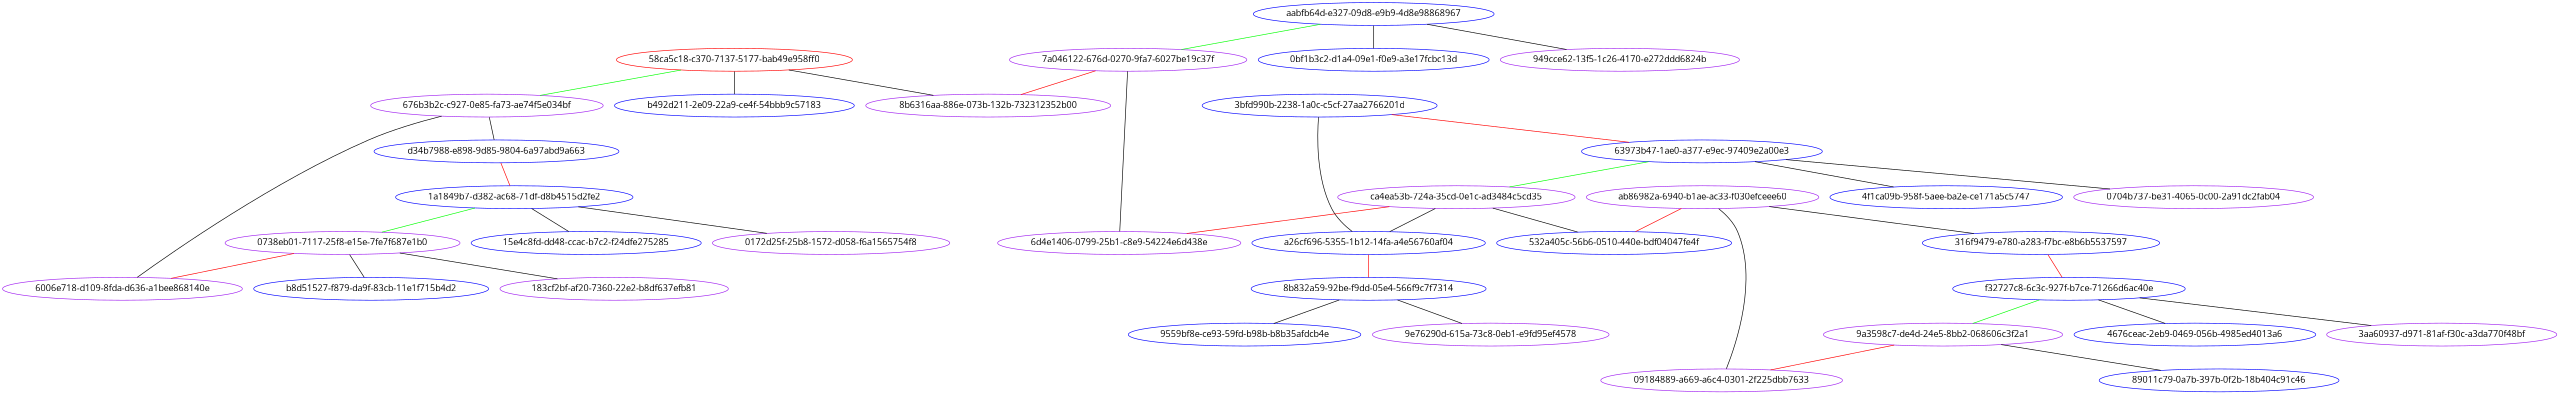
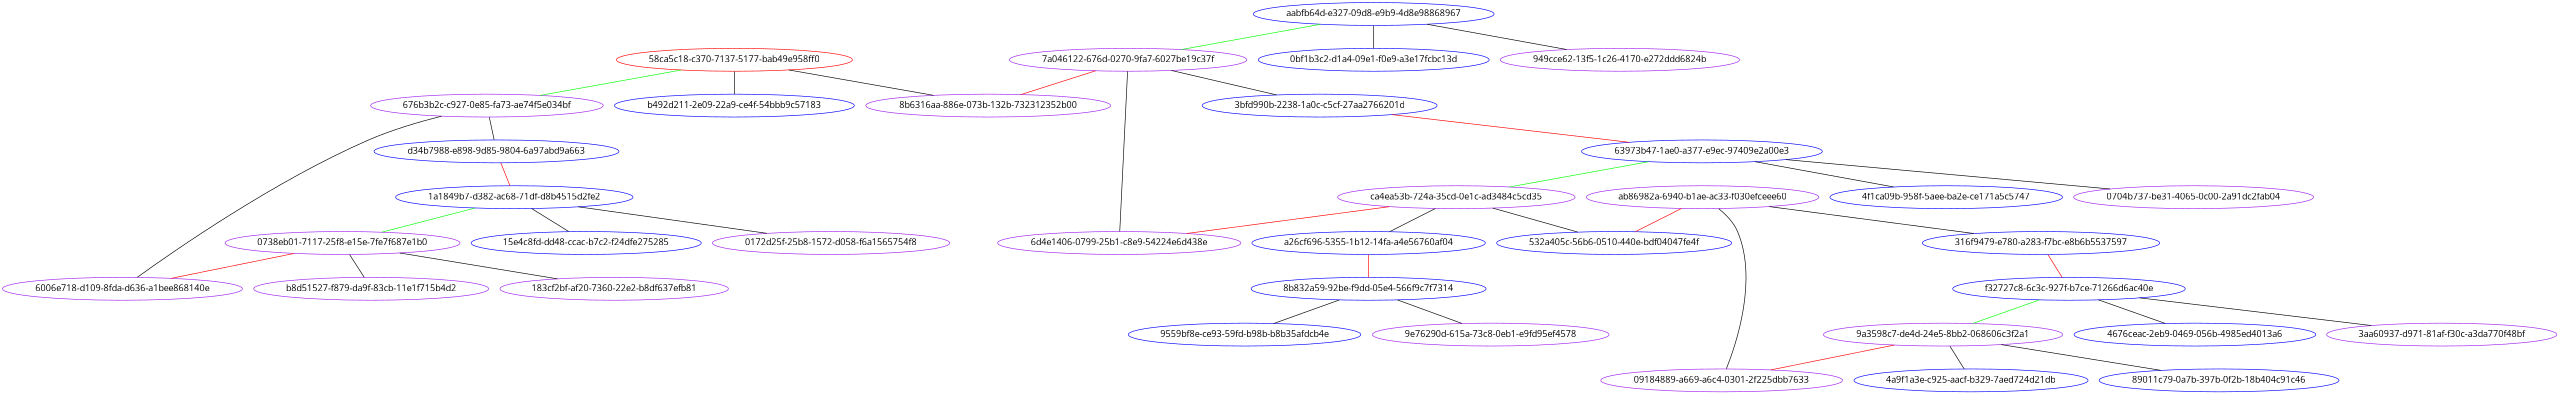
(1322, 179) -> (1224, 83)
(371, 289) -> (371, 289)
none -> (1971, 380)
